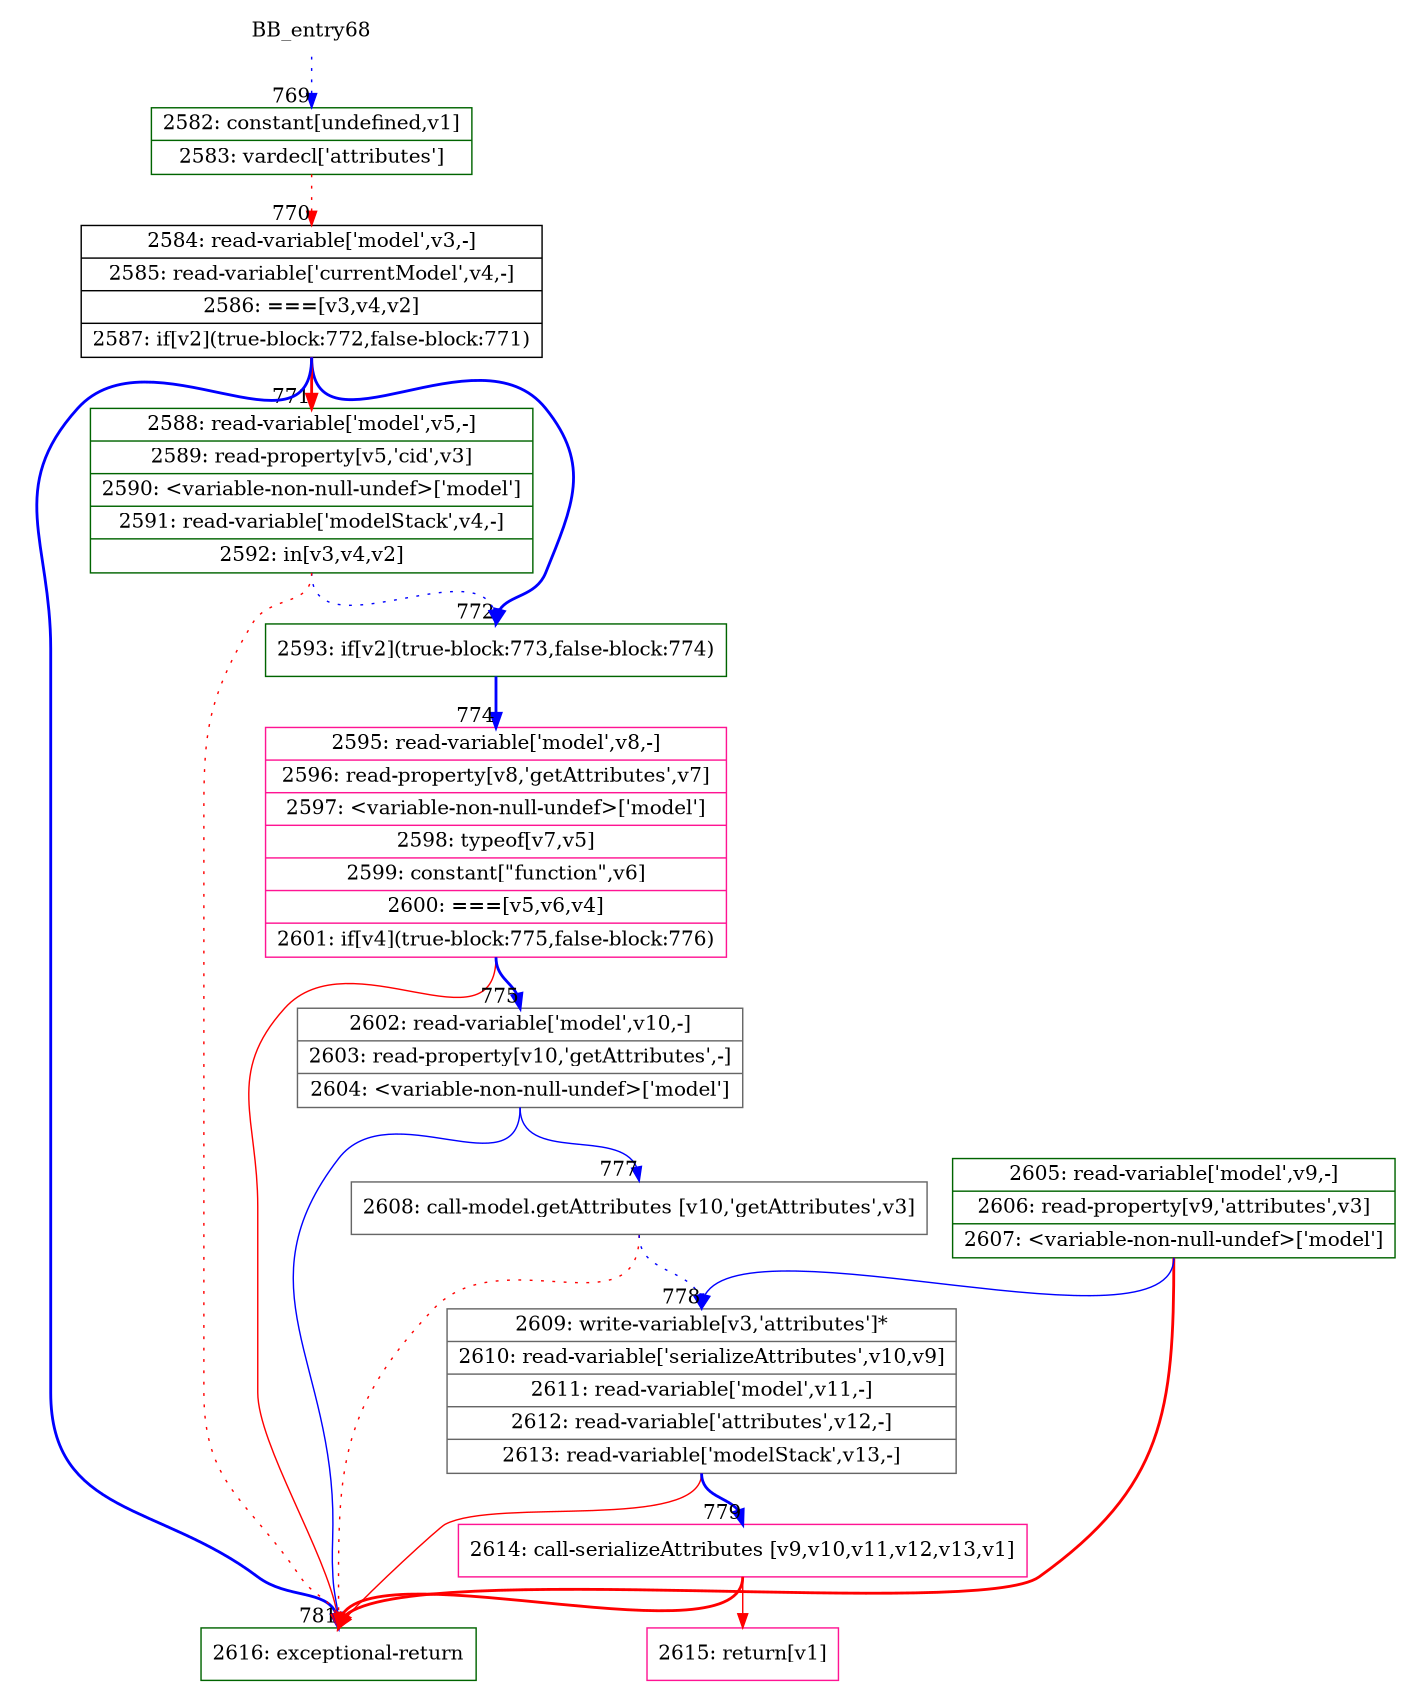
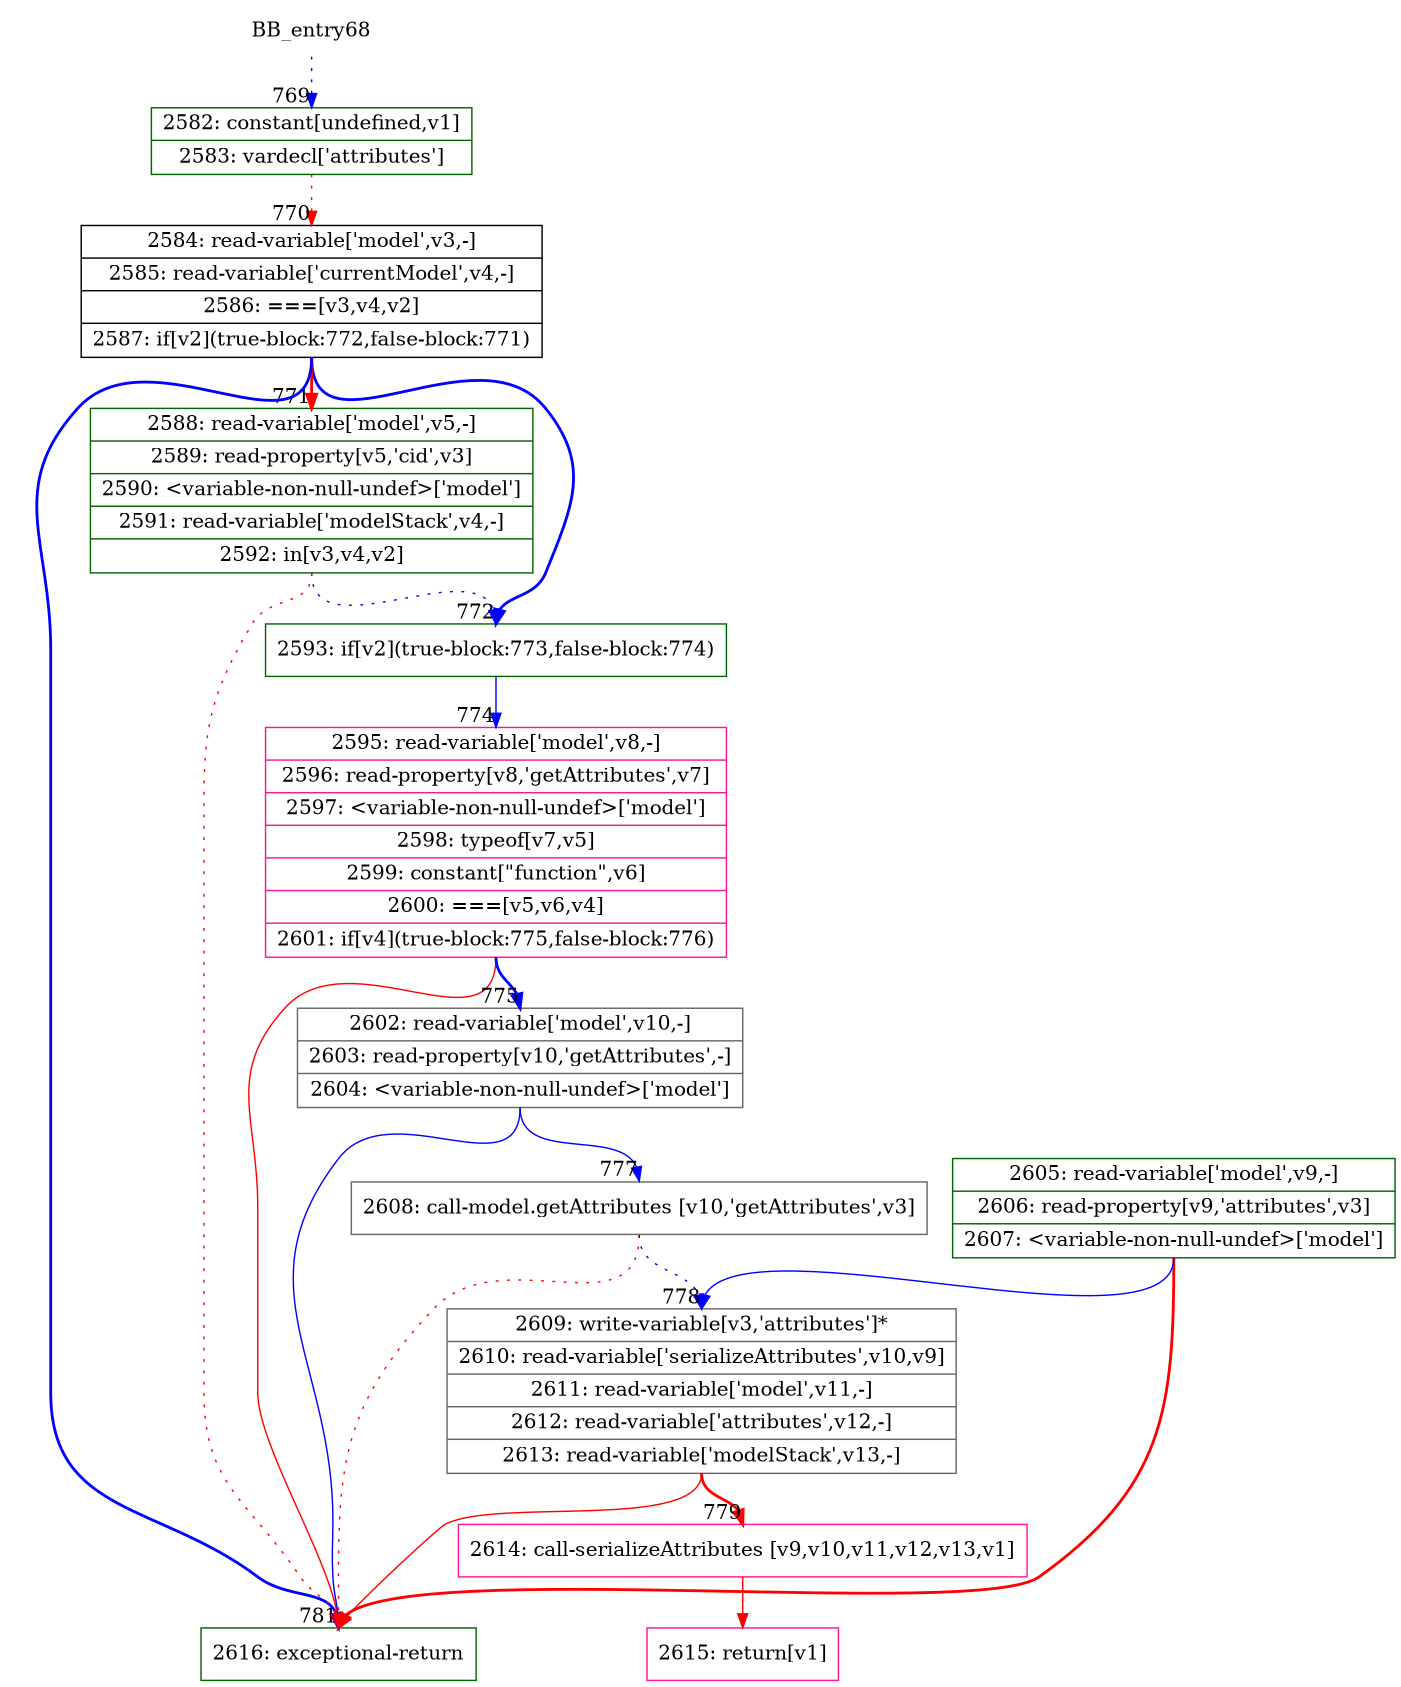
(496, 695) -> (496, 695)
(716, 1495) -> (716, 1495)
(547, 1603) -> none
